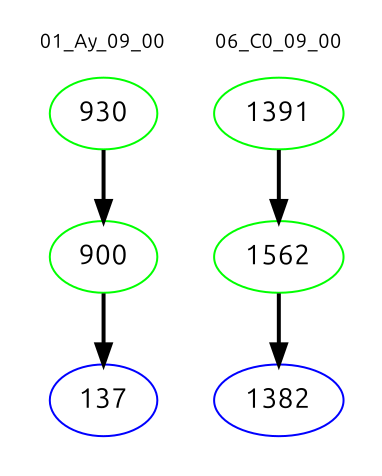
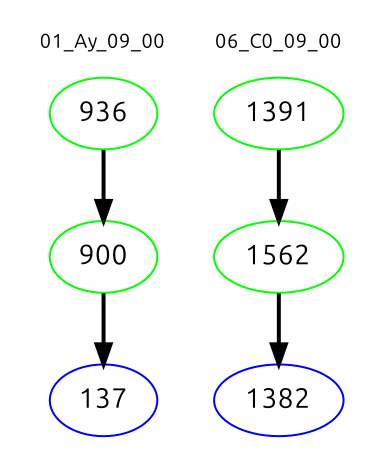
(104, 114) -> (104, 114)
